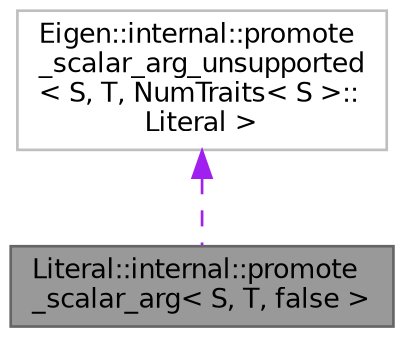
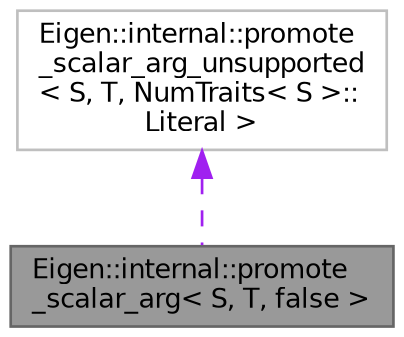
(202, 286) -> (202, 286)
